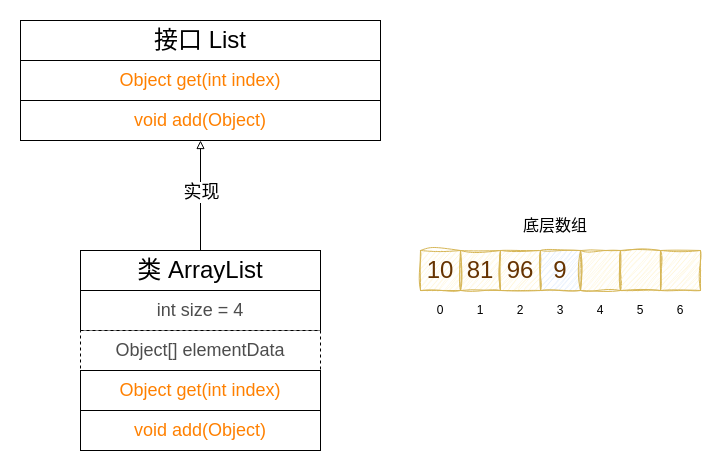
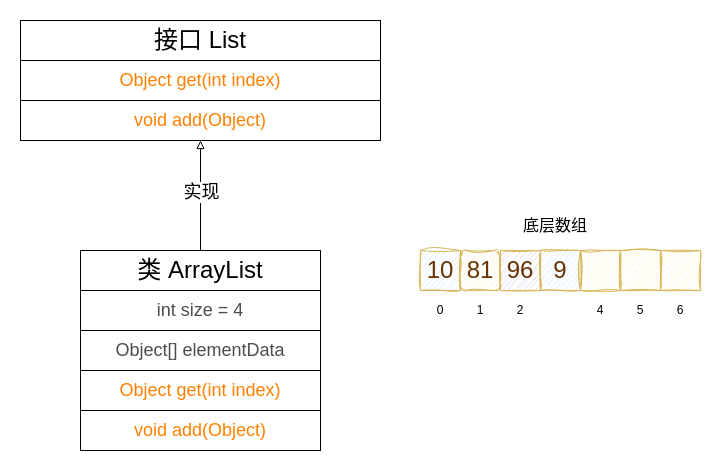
(441, 271) -> (441, 271)
(481, 271) -> (481, 271)
(521, 271) -> (521, 271)
(561, 311) -> none
(201, 351) -> (201, 351)
